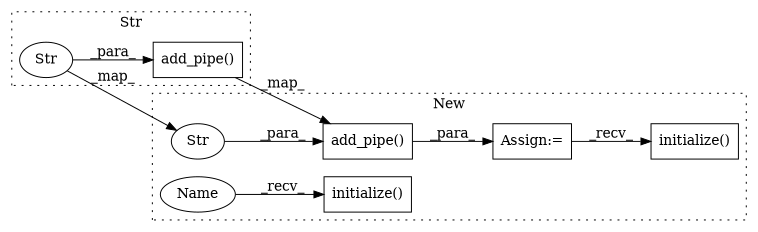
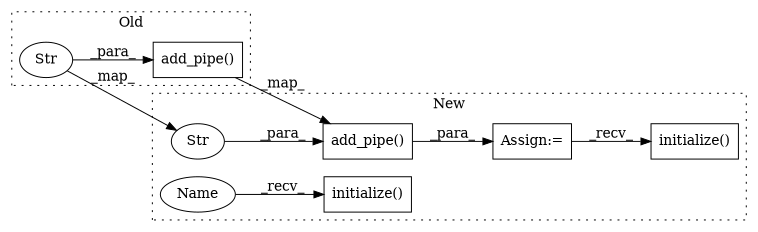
(131, 23) -> (131, 23)
